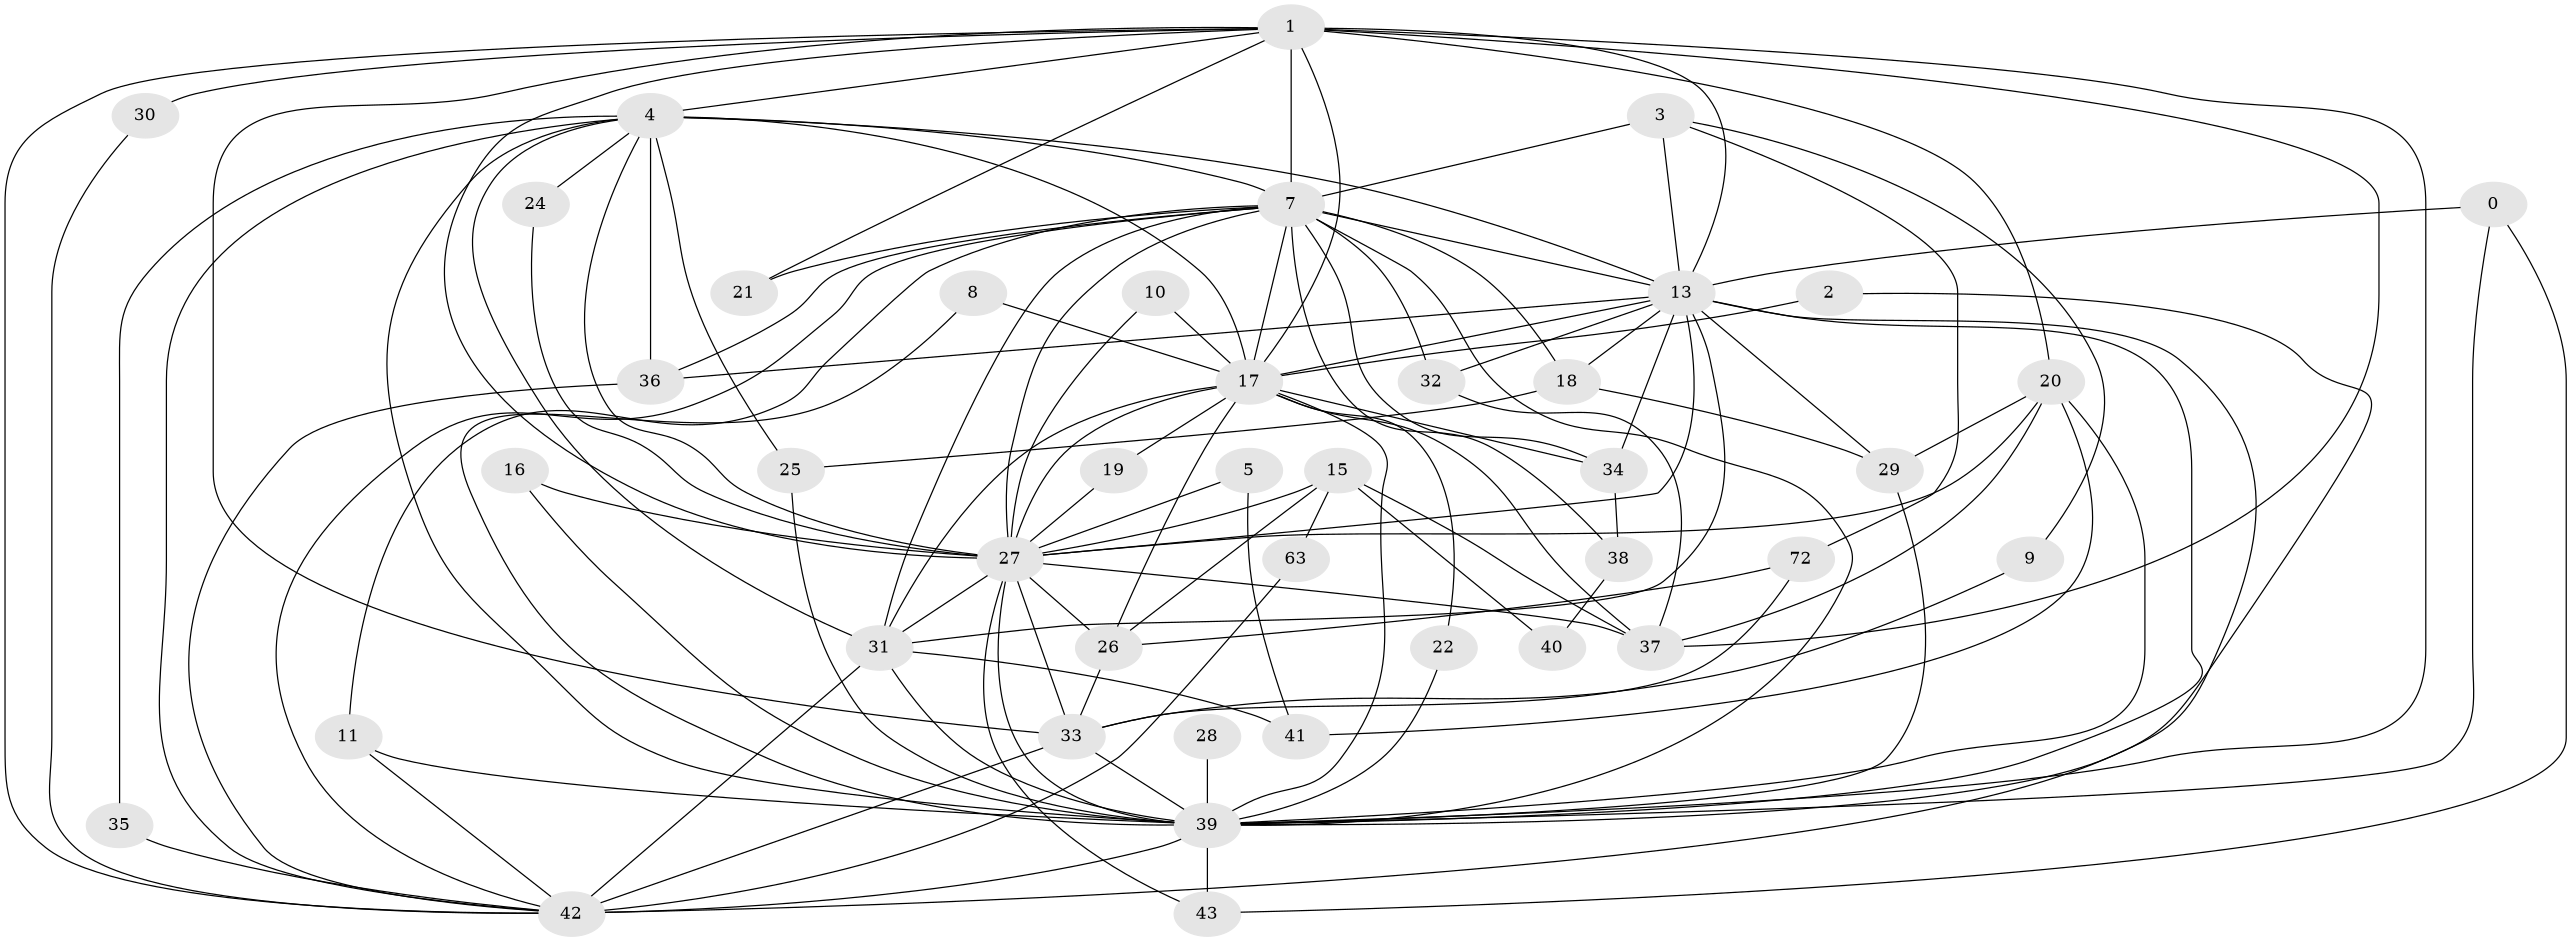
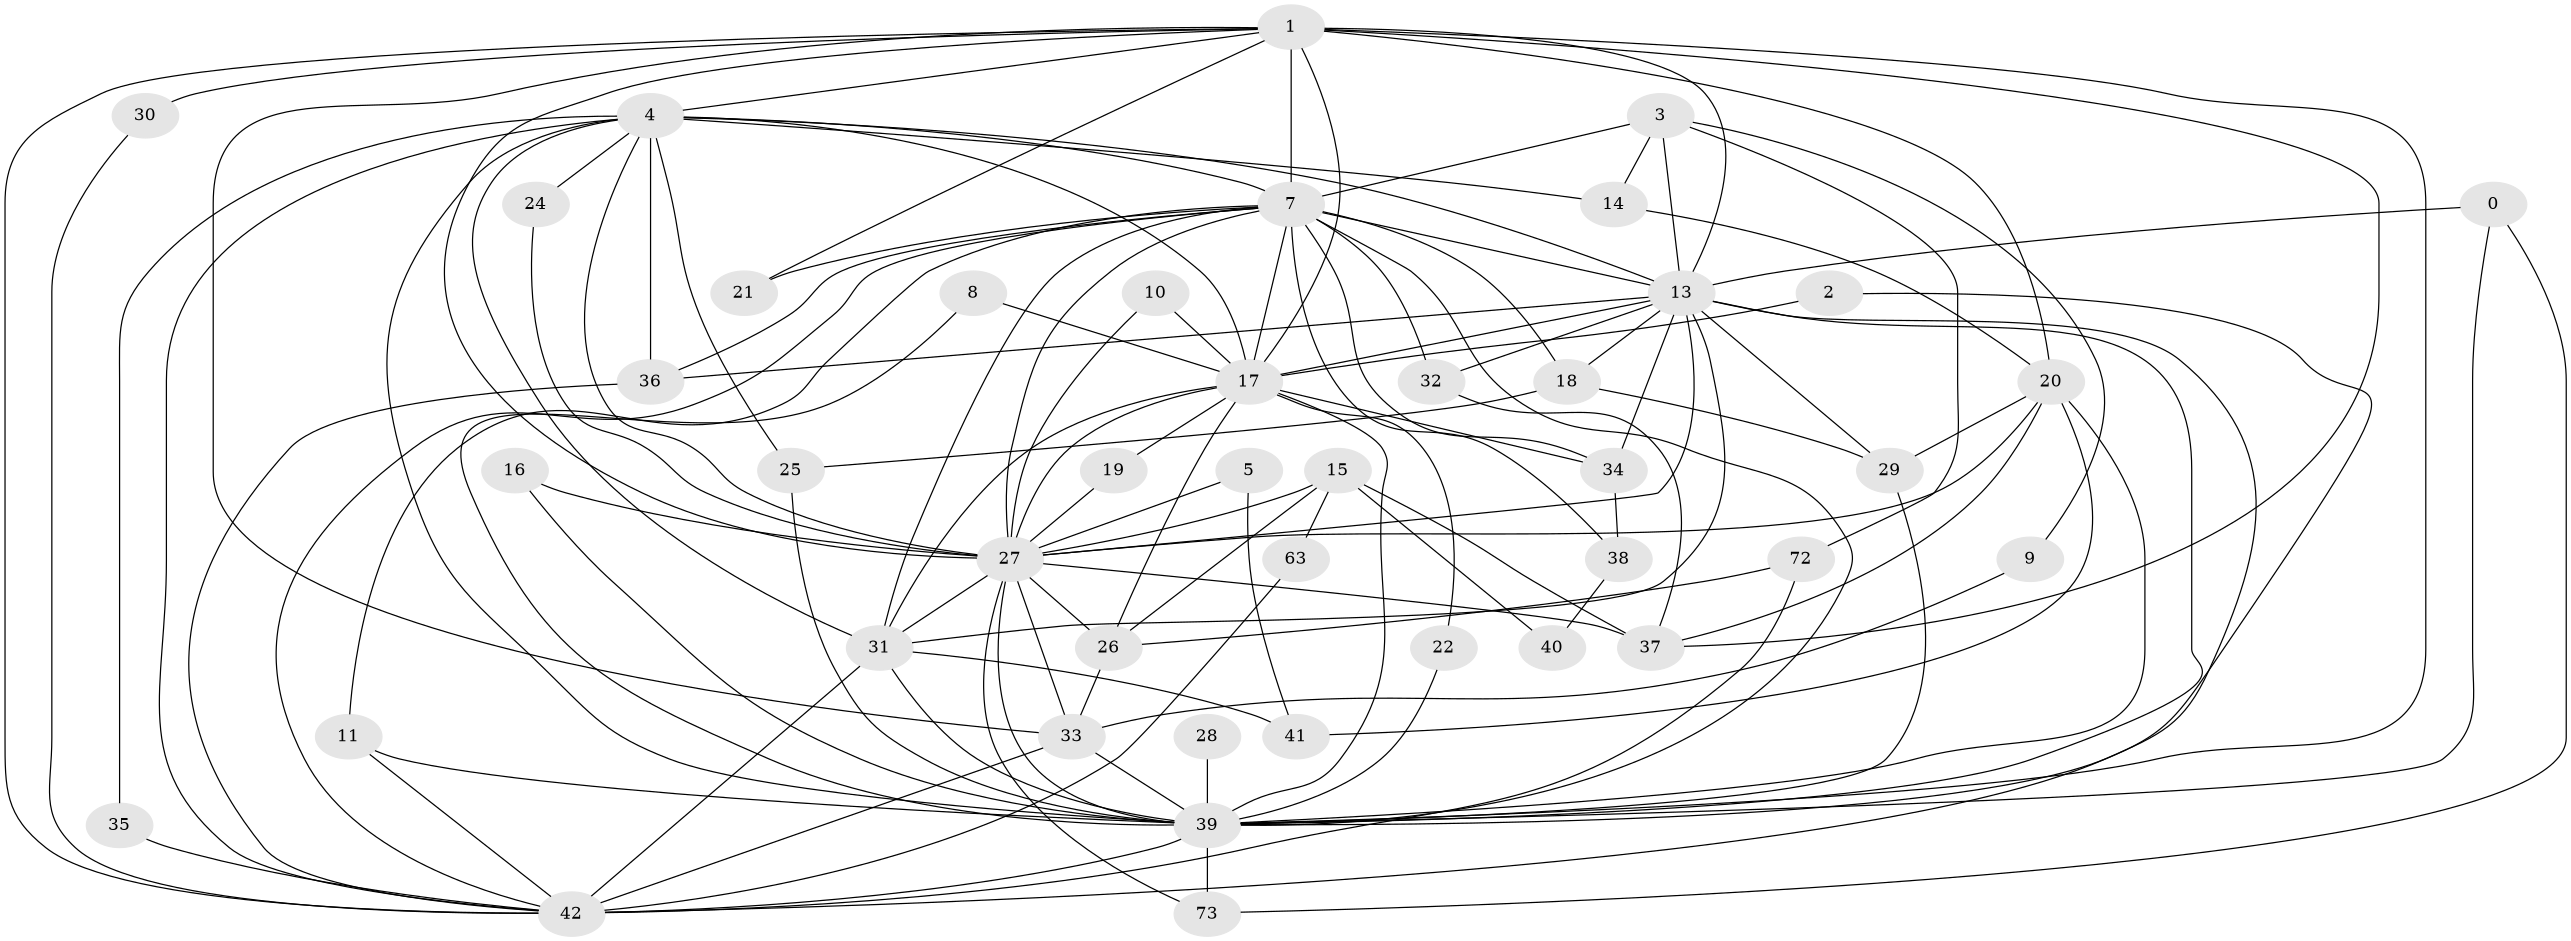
none -> (1614, 205)
(1480, 470) -> none
(1466, 703) -> (1243, 849)
(1207, 914) -> (1207, 914)
